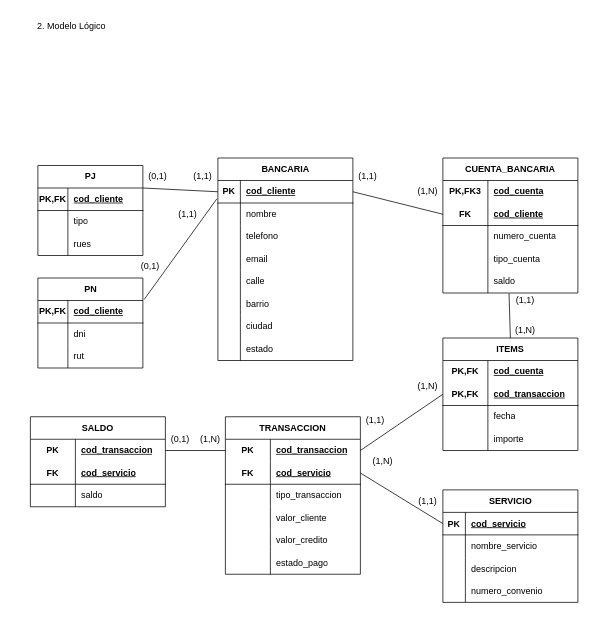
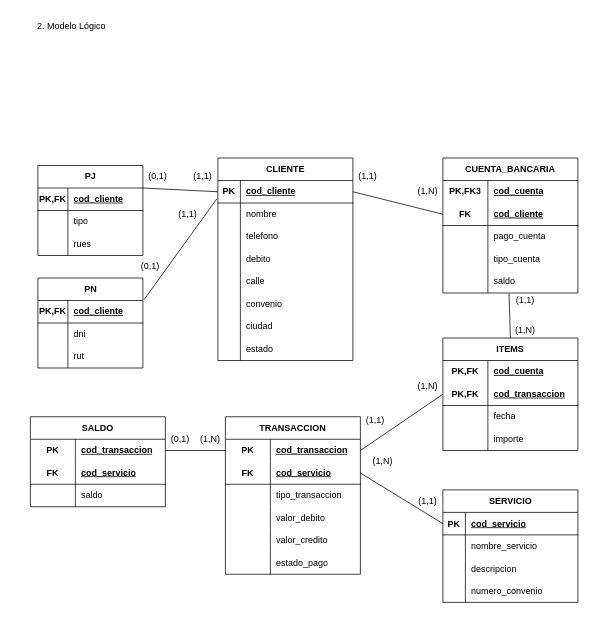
(286, 169) -> (286, 169)
(527, 237) -> (522, 237)
(257, 259) -> (260, 259)
(260, 304) -> (265, 304)
(306, 518) -> (304, 518)
